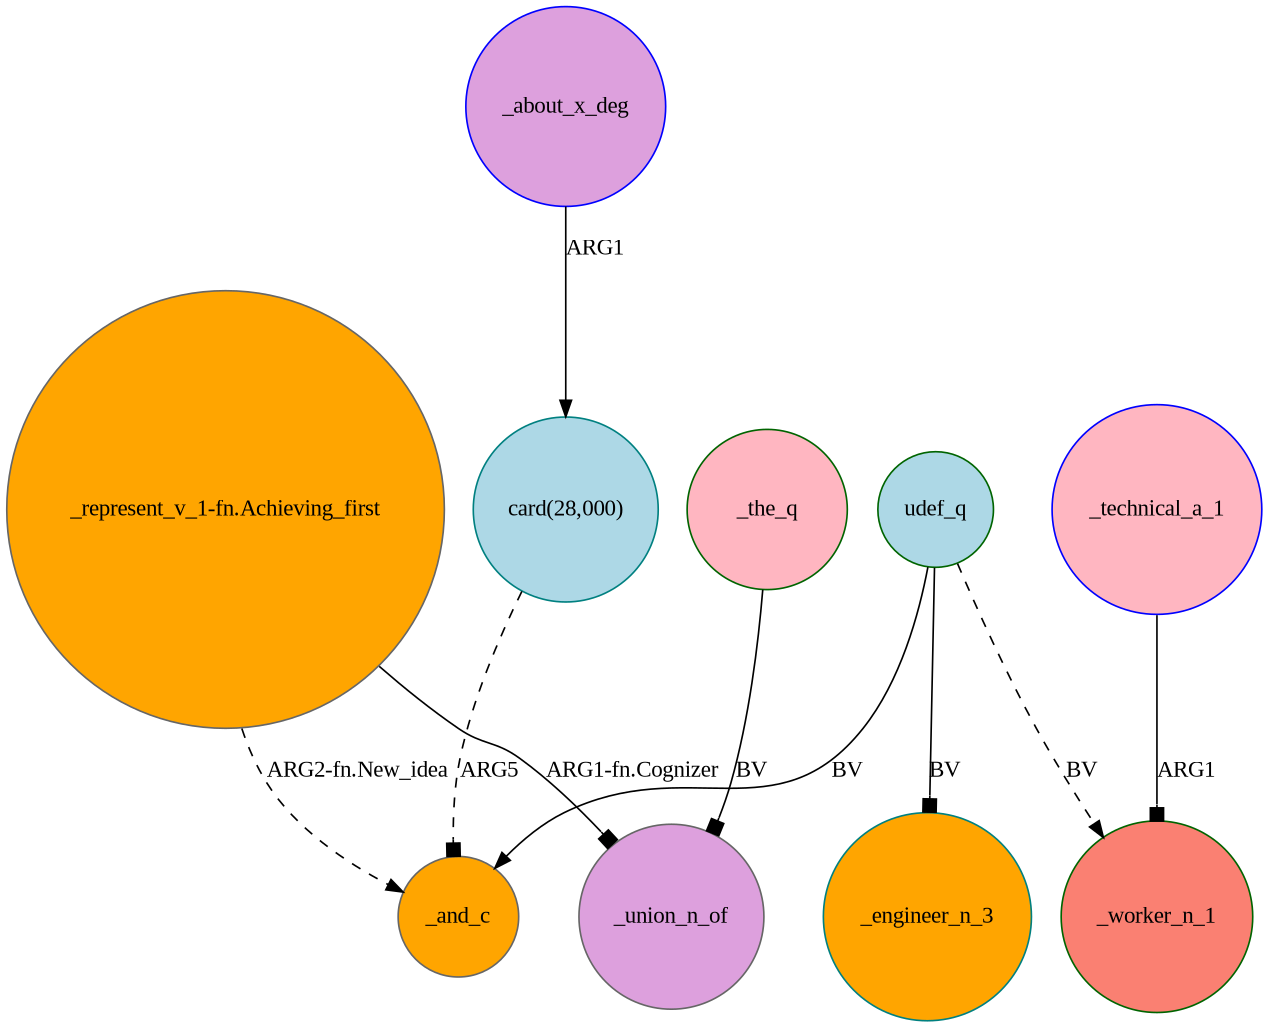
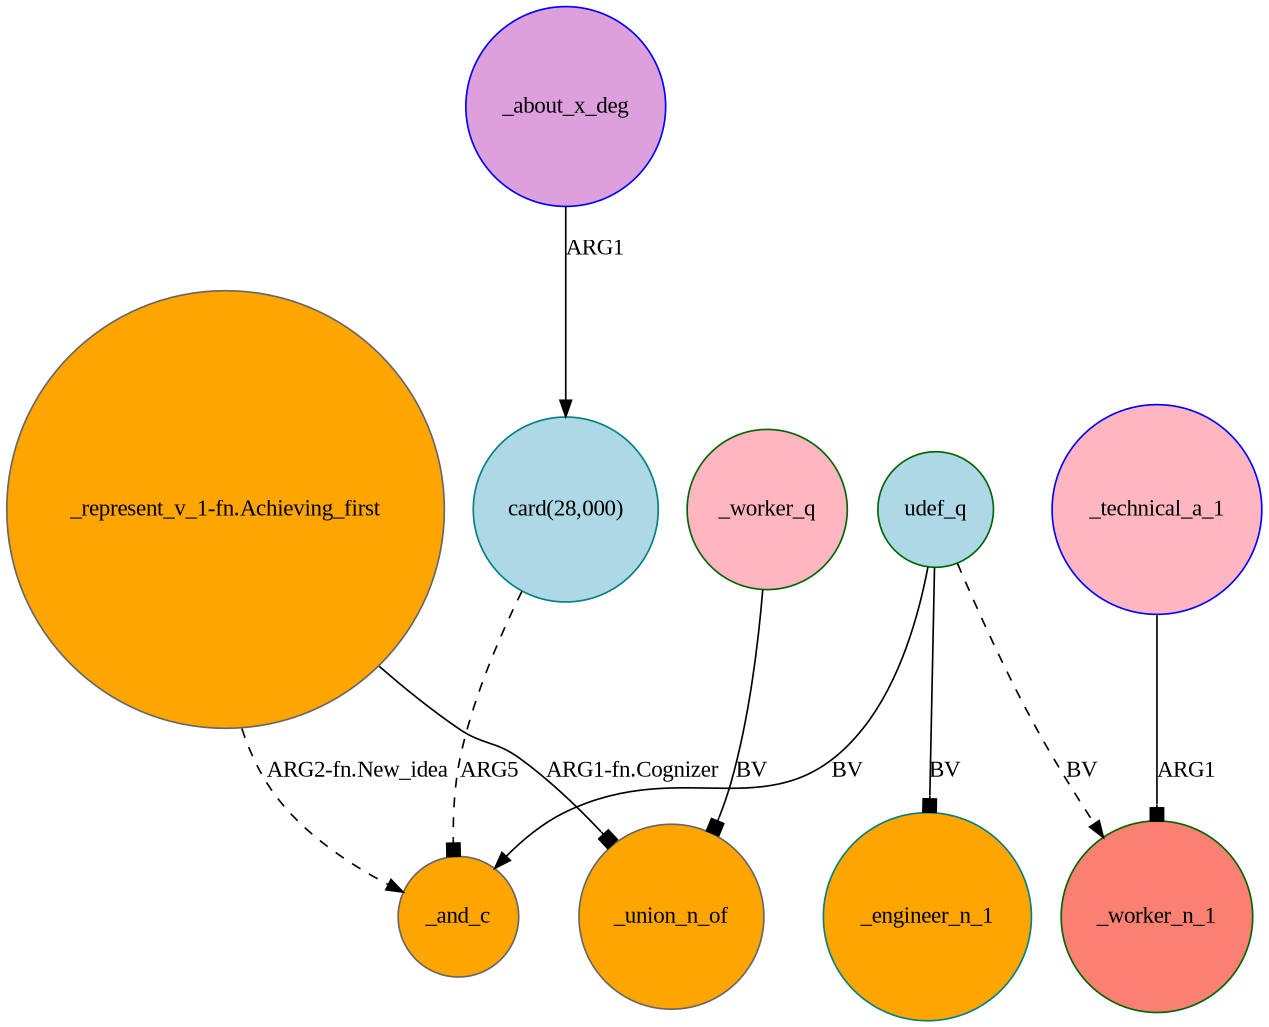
(767, 510) -> (767, 510)
(671, 917) -> (671, 917)
(927, 917) -> (927, 917)
